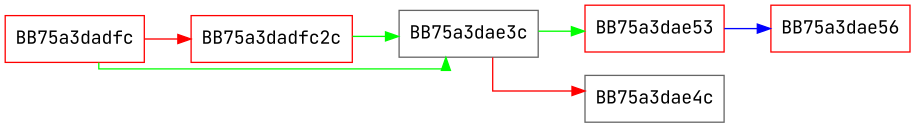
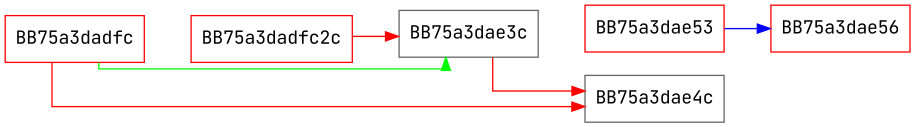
(555, 31) -> none
(369, 36) -> (369, 36)
(161, 39) -> (290, 107)
